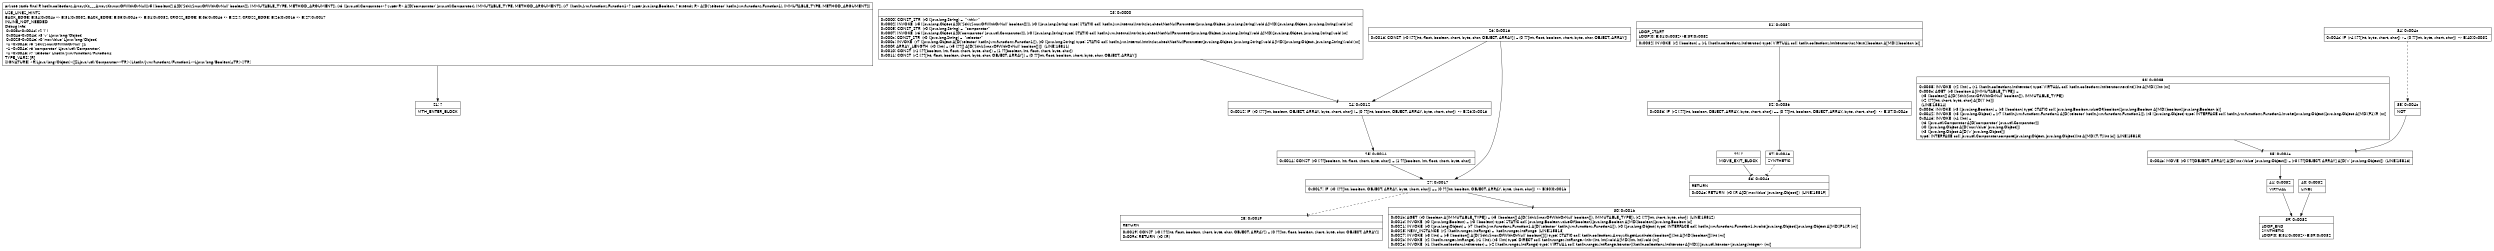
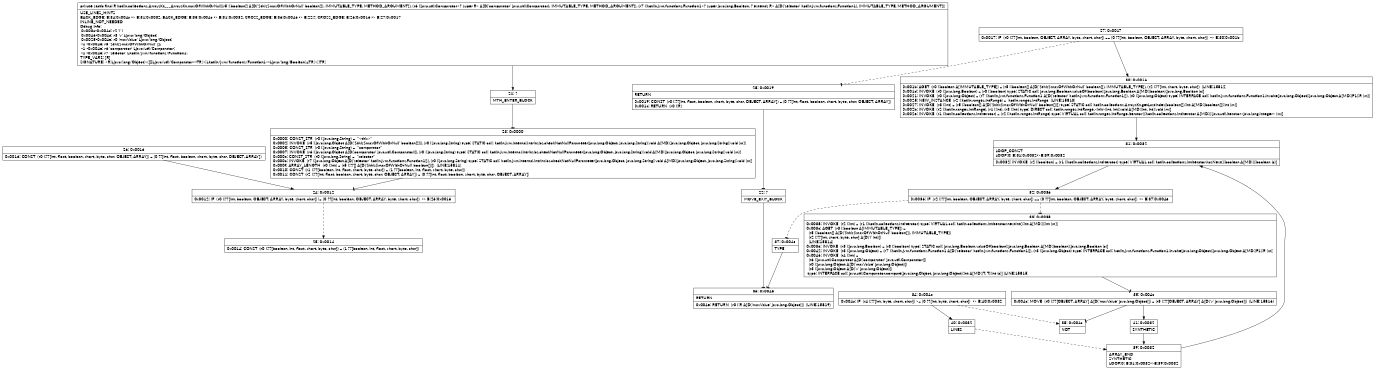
(1651, 32) -> (1009, 151)
(1779, 73) -> (1083, 177)
none -> (513, 115)
(1499, 118) -> none
(1946, 118) -> (833, 255)
none -> (1136, 128)
(1367, 132) -> (324, 219)
(1779, 132) -> (840, 206)
(2388, 142) -> (1107, 313)
none -> (763, 149)
(1779, 161) -> (780, 249)
(1771, 170) -> (775, 269)
(1405, 171) -> none
(2278, 189) -> (1144, 330)
(1500, 200) -> (1120, 58)
(2306, 203) -> (1039, 339)
none -> (1040, 208)
(2273, 226) -> (1121, 355)
(1147, 237) -> (659, 106)
none -> (1285, 270)
none -> (941, 312)
